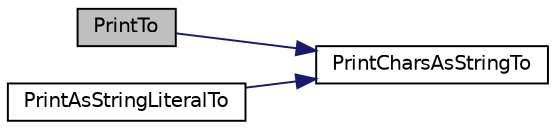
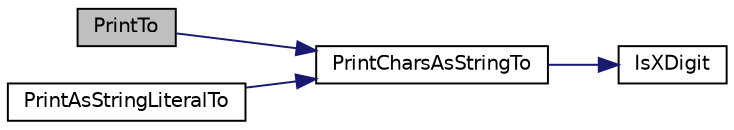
none -> (673, 65)
